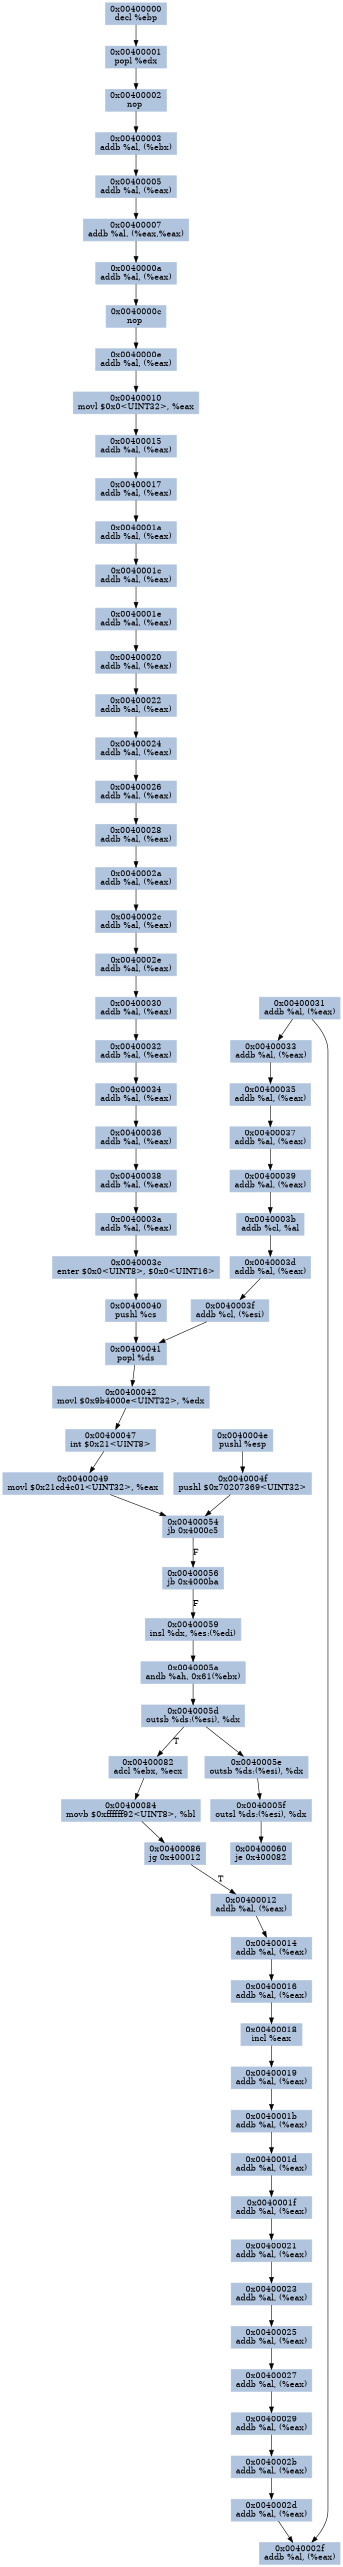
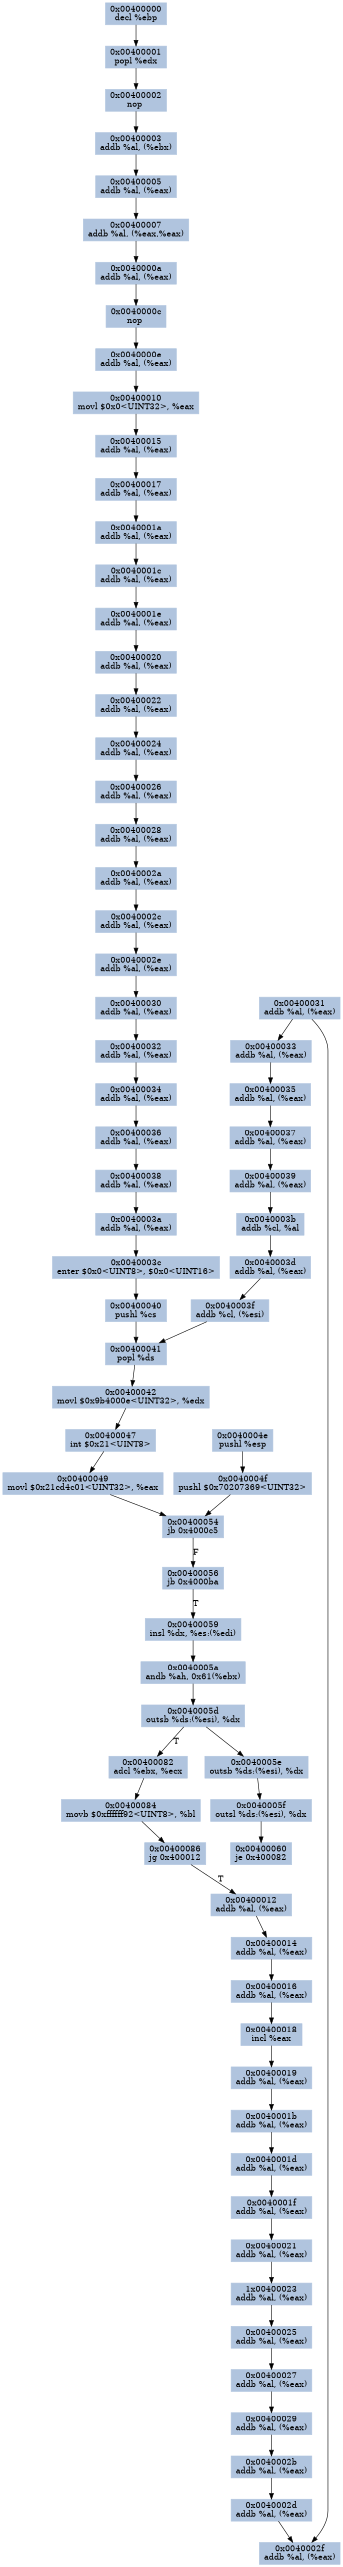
(196, 1604) -> (196, 1604)
(271, 2294) -> (271, 2294)
